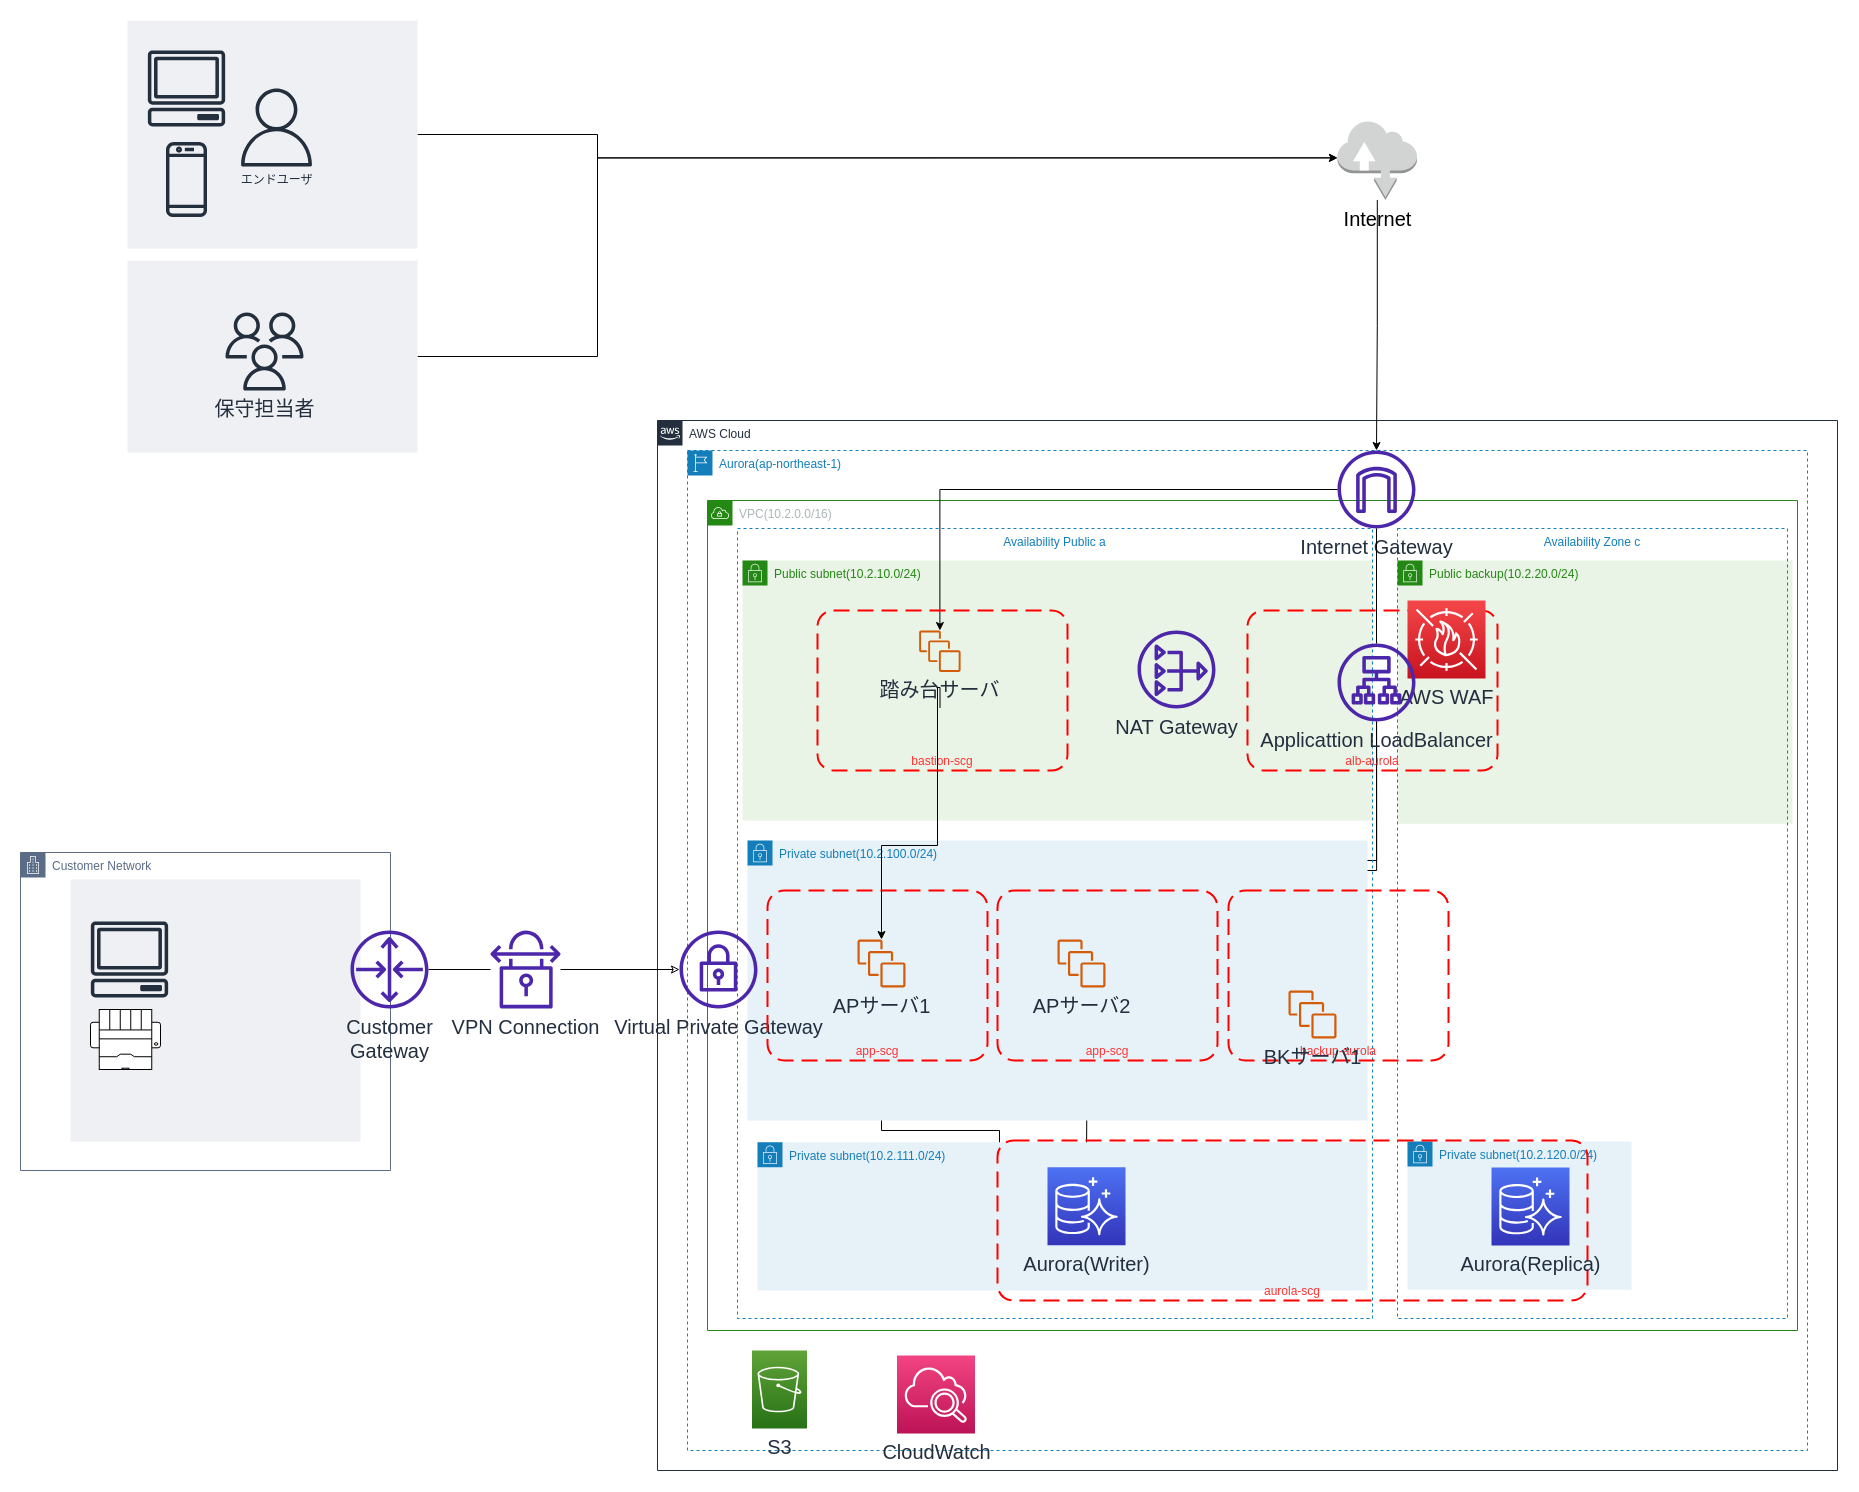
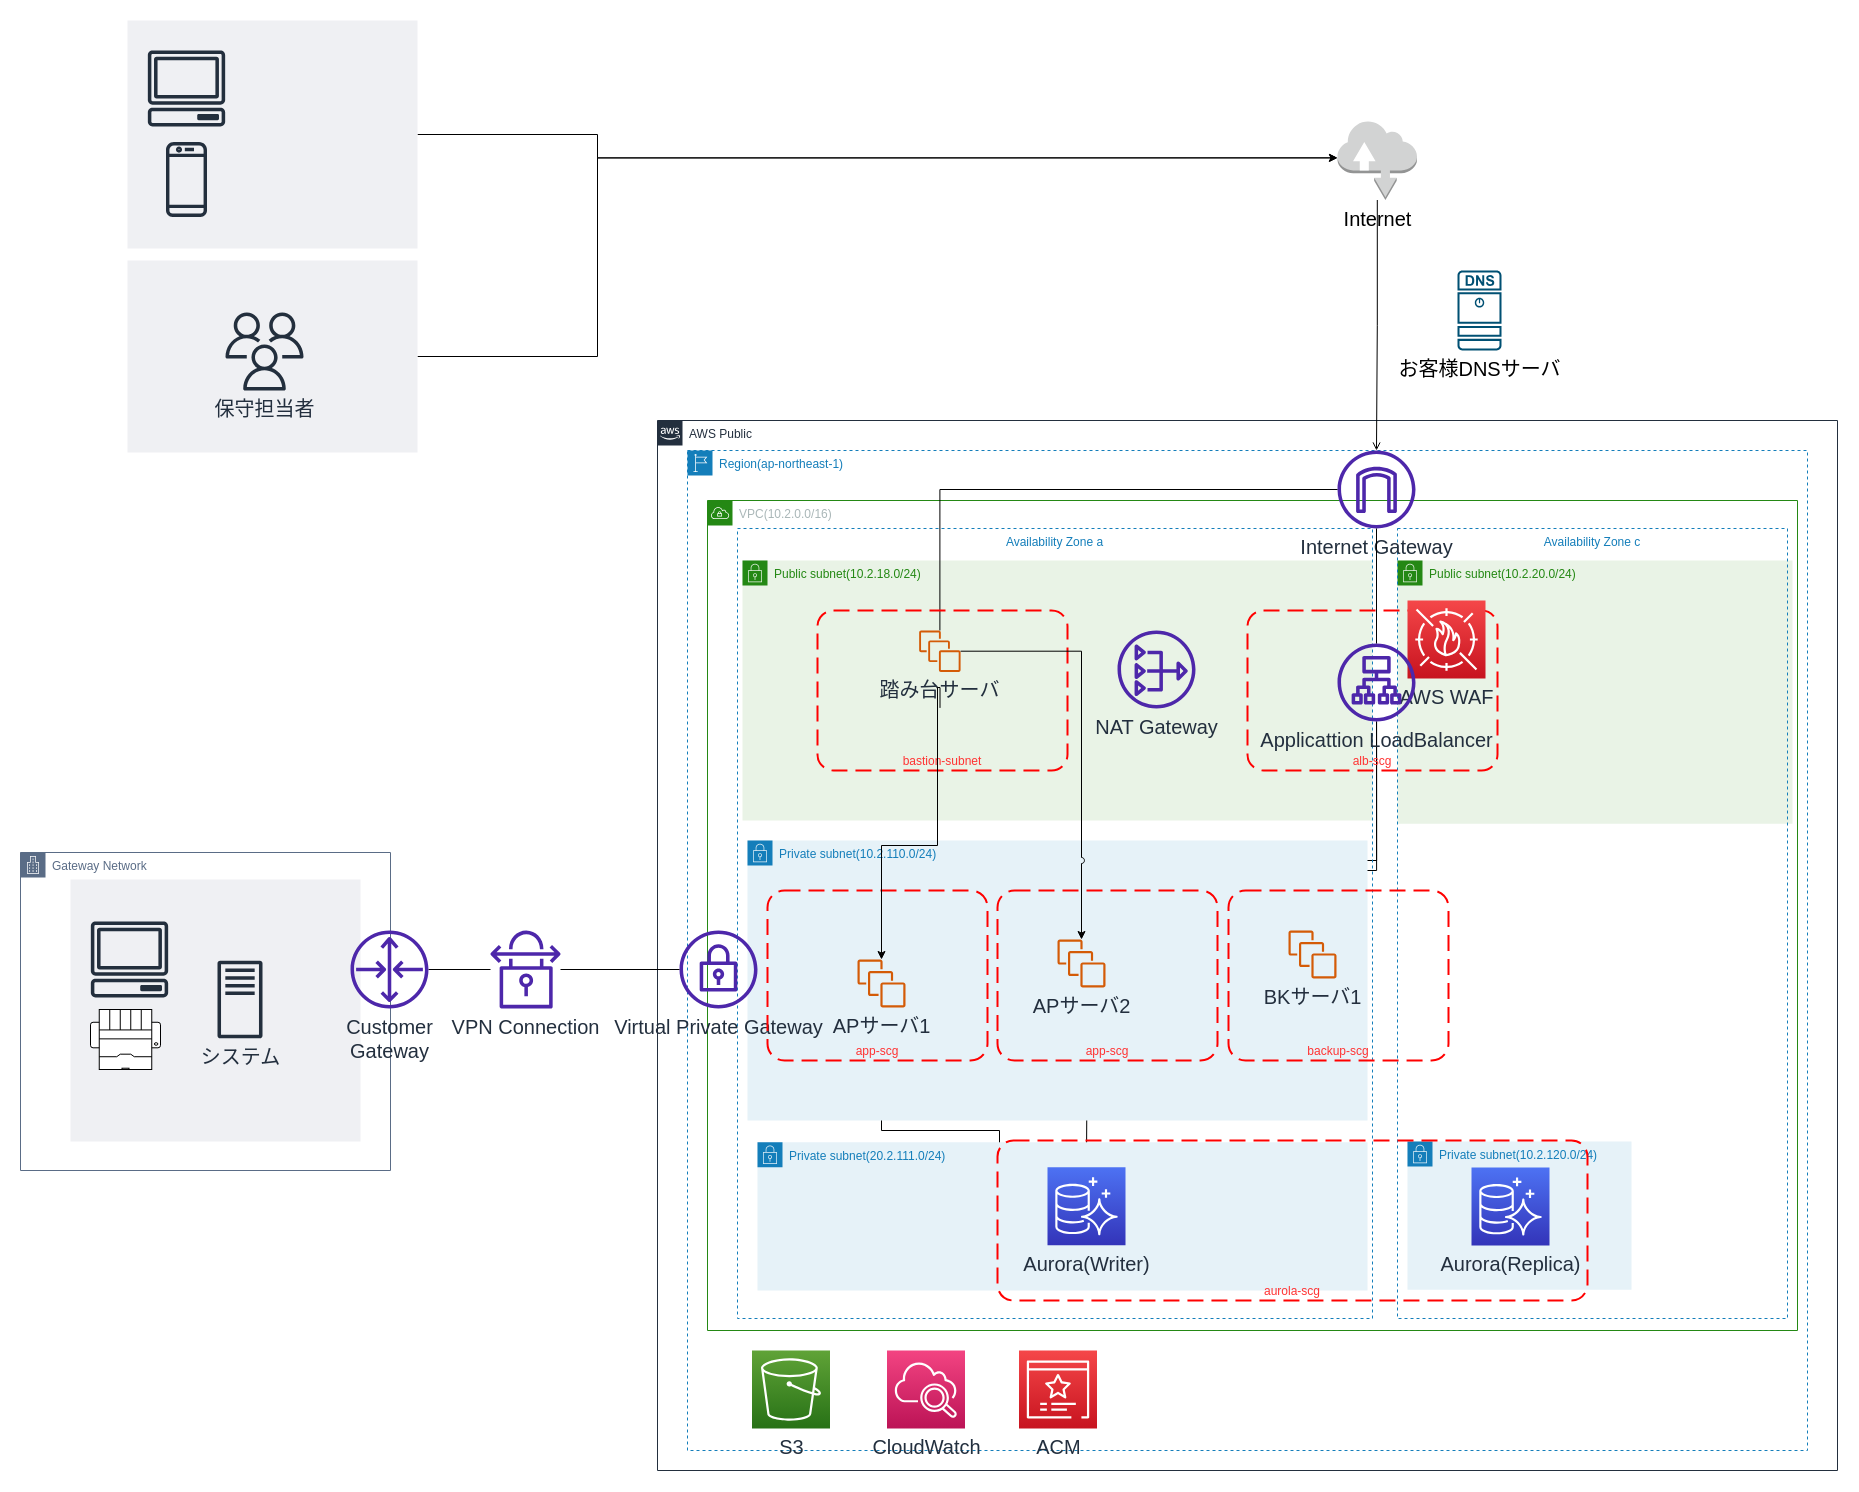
(277, 128) -> none
none -> (1480, 311)
(717, 435) -> (718, 435)
(1377, 442) -> (1377, 443)
(793, 465) -> (792, 465)
(1055, 543) -> (1055, 543)
(856, 575) -> (856, 575)
(1511, 575) -> (1511, 575)
(940, 622) -> (940, 625)
(1177, 670) -> (1157, 670)
none -> (1082, 701)
(942, 761) -> (942, 761)
(1372, 761) -> (1372, 761)
(869, 855) -> (869, 855)
(105, 867) -> (101, 867)
(882, 964) -> (882, 984)
(671, 970) -> (674, 970)
none -> (240, 1000)
(1313, 1015) -> (1313, 955)
(1338, 1051) -> (1338, 1051)
(879, 1157) -> (879, 1157)
(1531, 1207) -> (1511, 1207)
(780, 1390) -> (791, 1390)
none -> (1058, 1390)
(936, 1395) -> (926, 1390)
